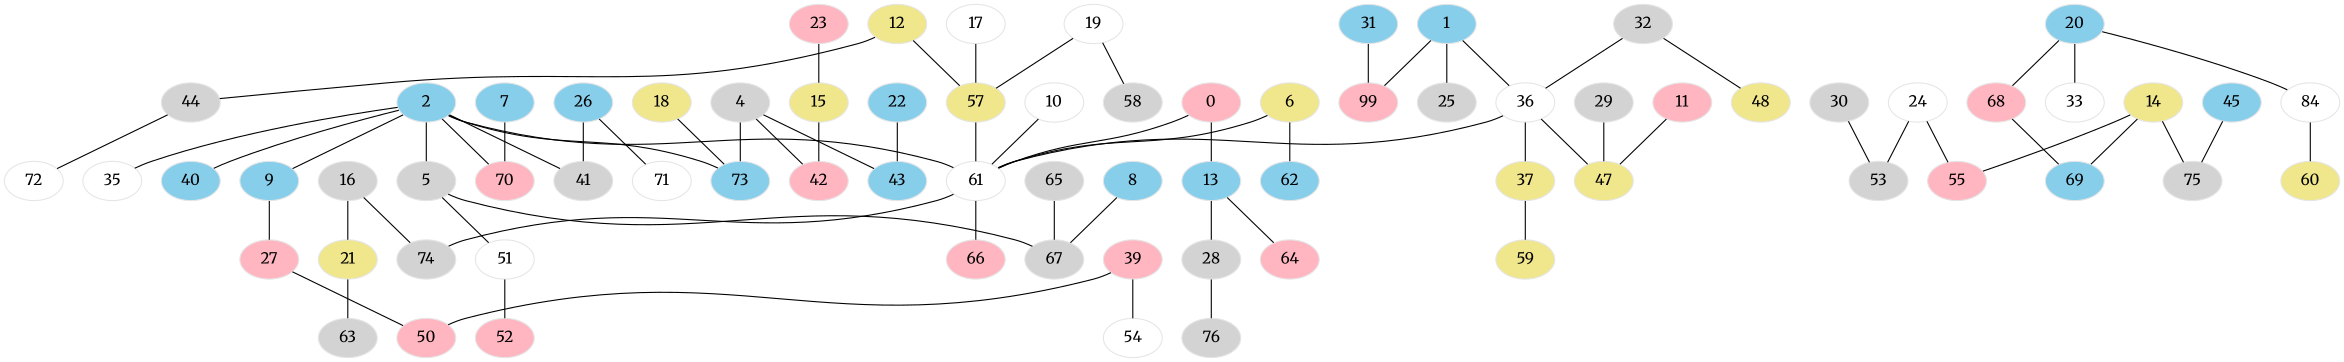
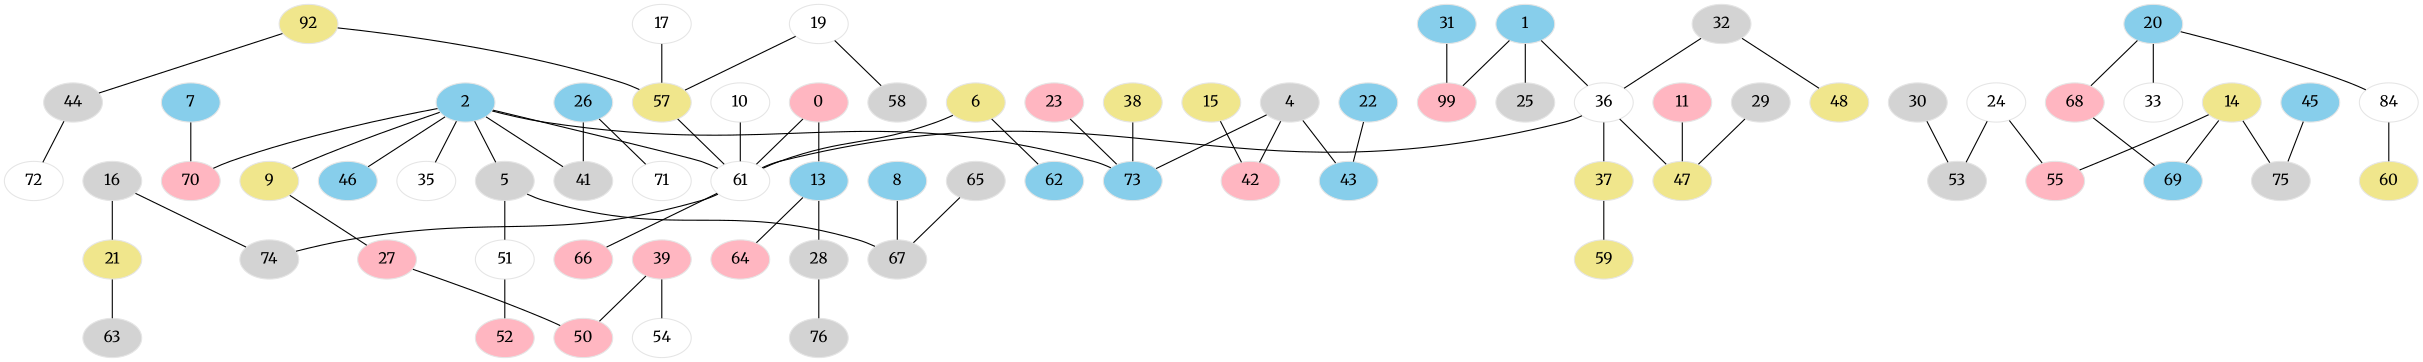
(897, 24) -> (309, 24)
(819, 63) -> (1093, 142)
(662, 102) -> (1133, 102)
(191, 181) -> (348, 181)
(269, 181) -> (269, 181)
